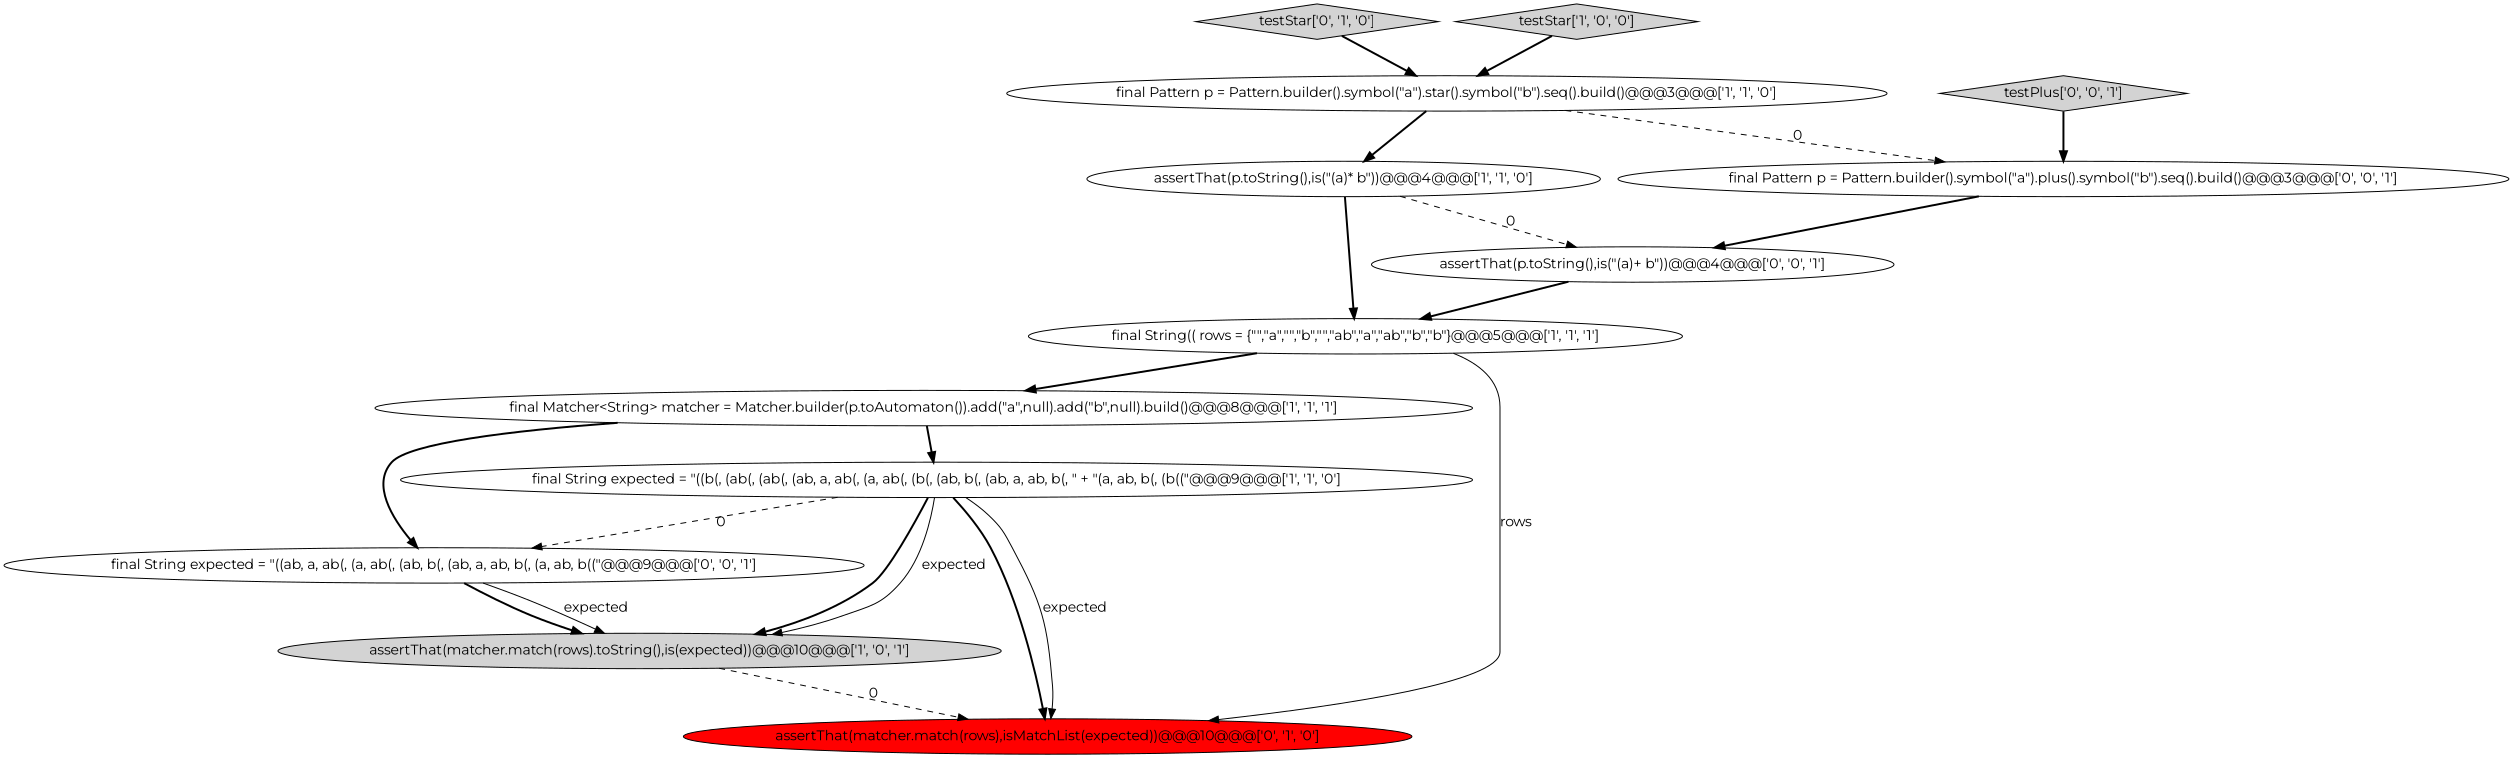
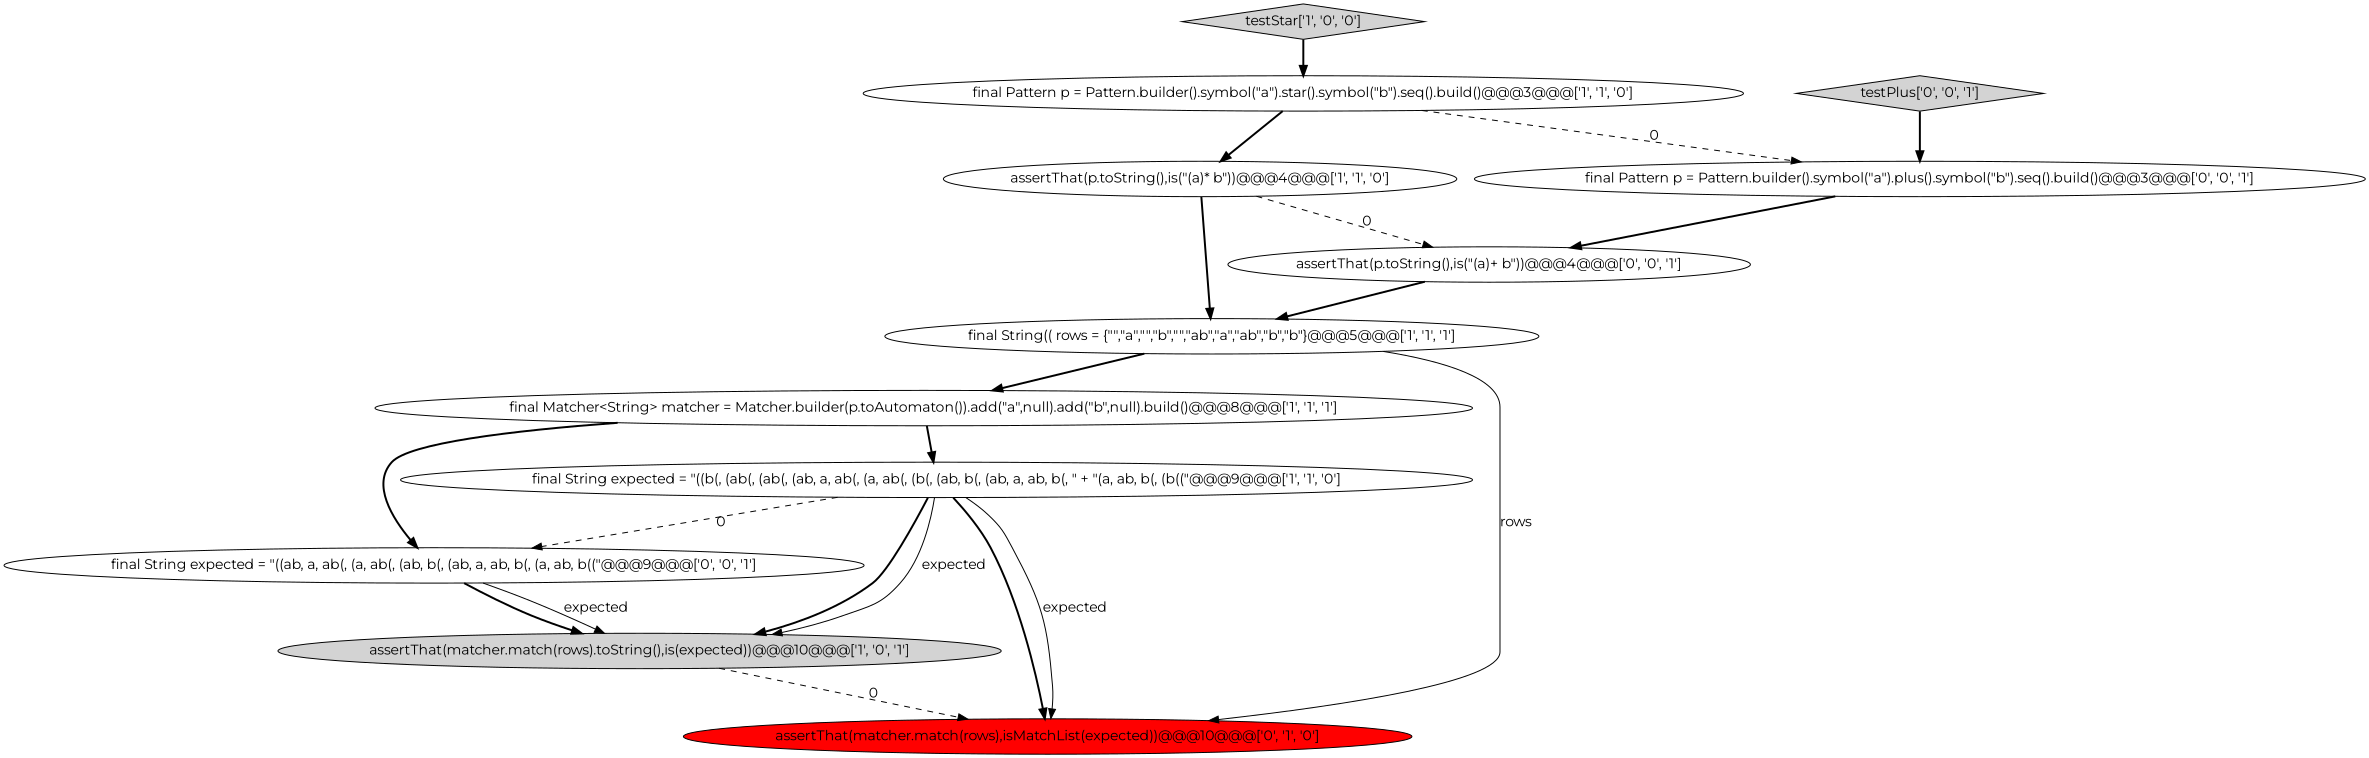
(1317, 22) -> none
